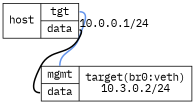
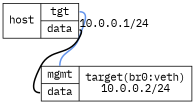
(135, 89) -> (135, 89)
